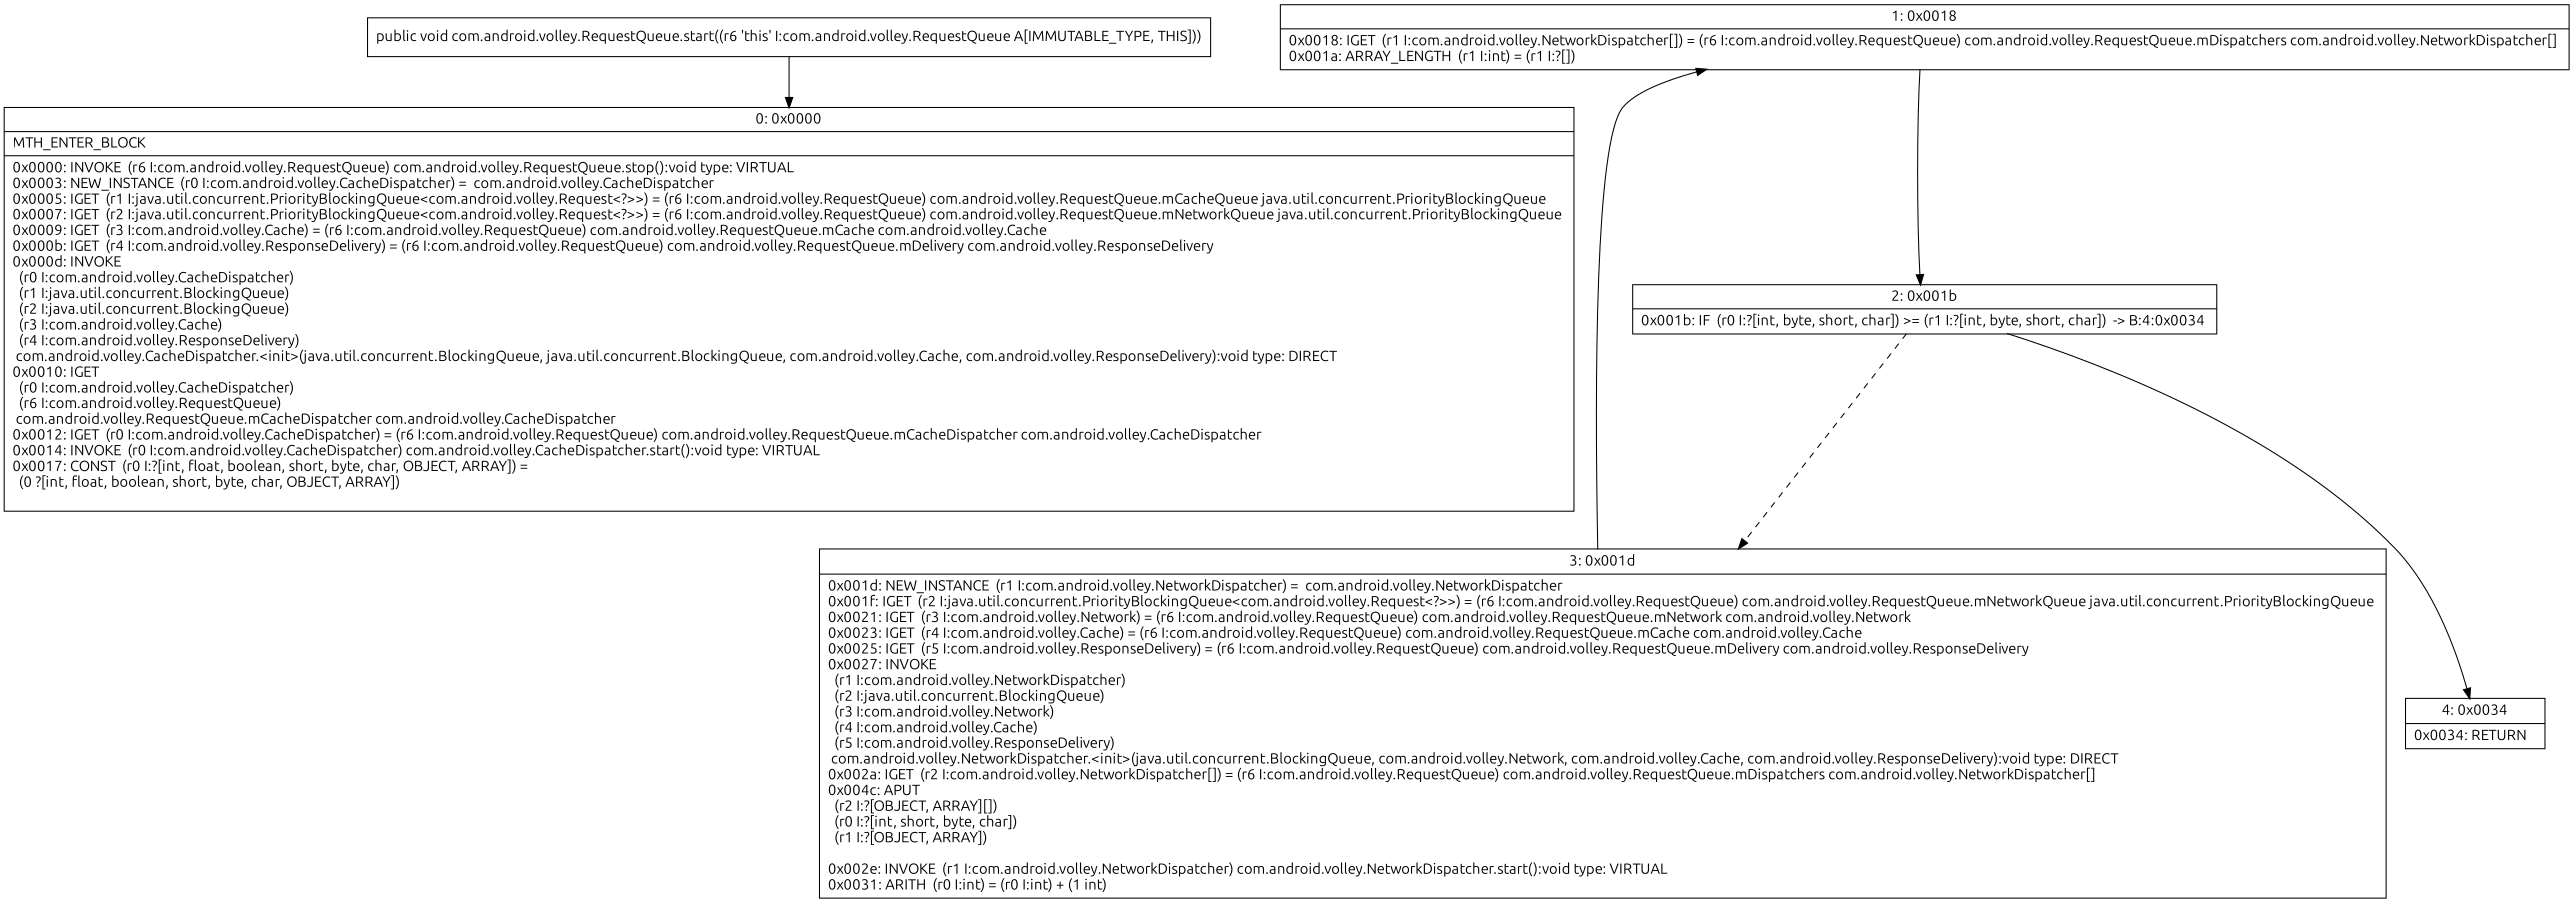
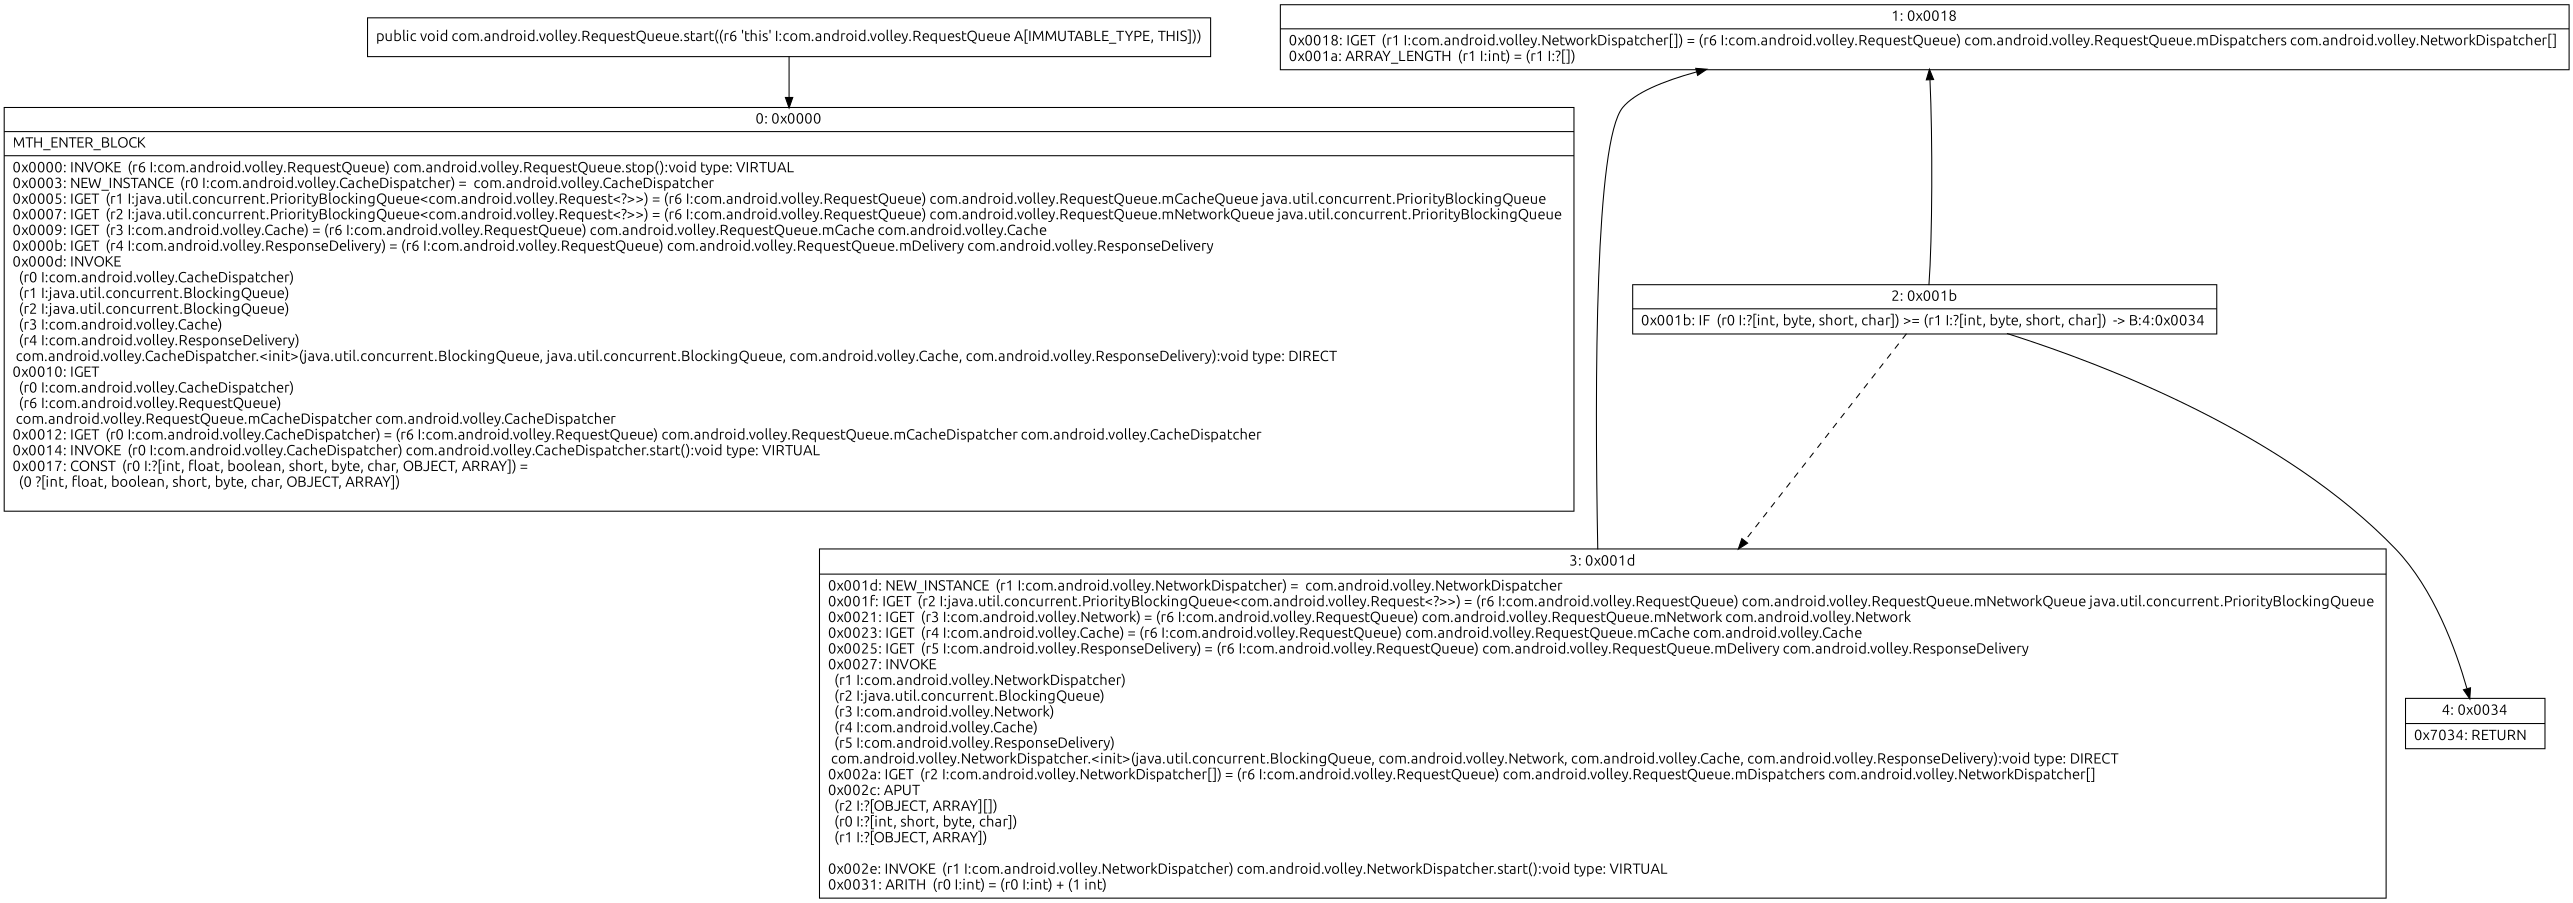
(1918, 172) -> (1932, 182)
(2475, 736) -> (2475, 736)
(877, 791) -> (877, 791)
